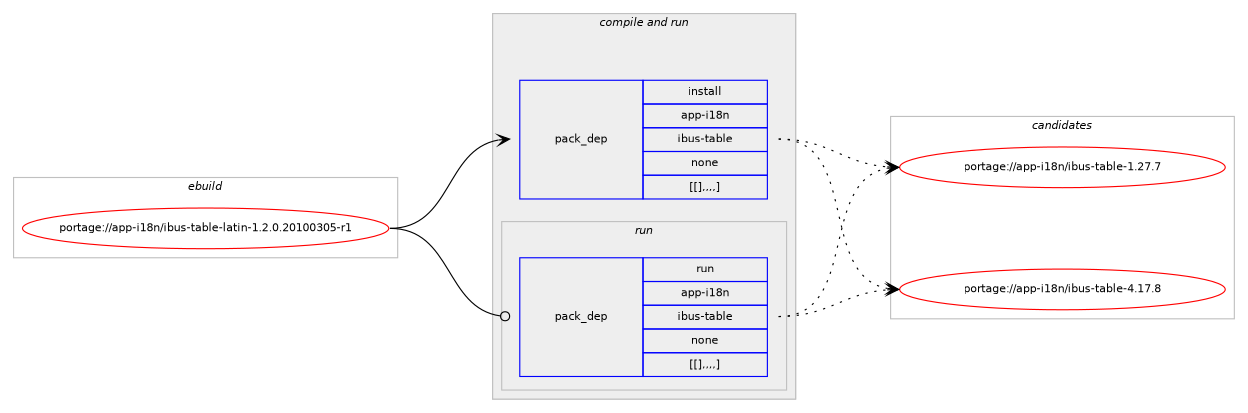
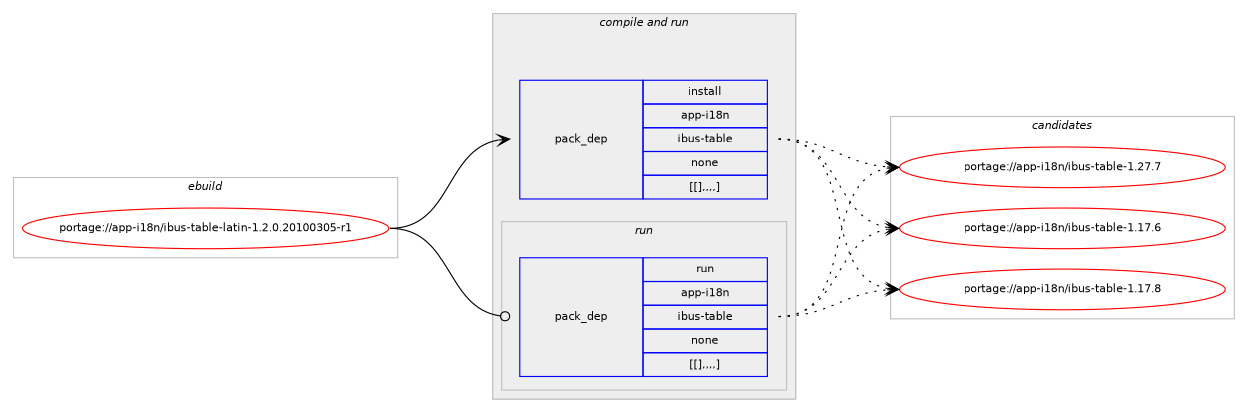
none -> (1062, 228)
(1062, 289) -> (1062, 289)
